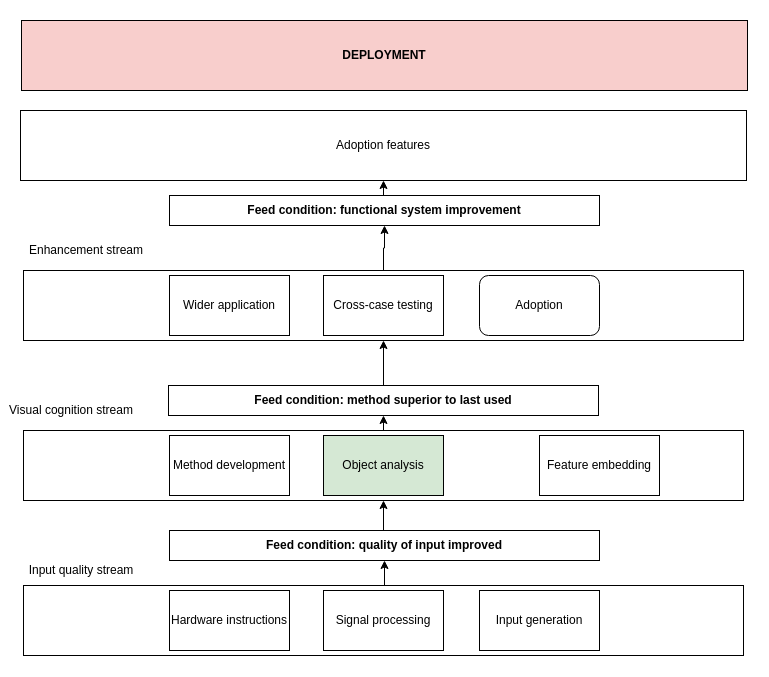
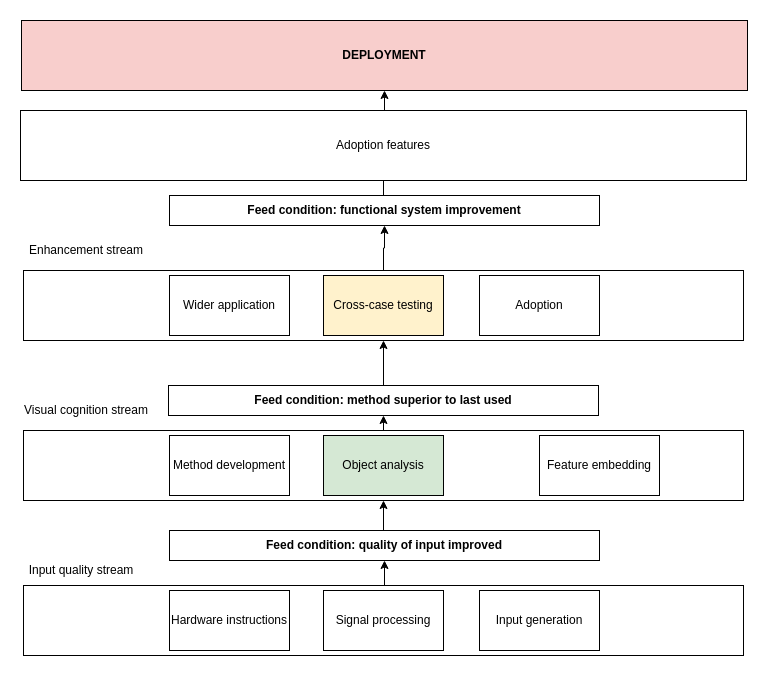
none -> (385, 104)
(384, 189) -> (384, 187)
(384, 306) -> (384, 306)
(540, 306) -> (540, 306)
(72, 411) -> (87, 411)
